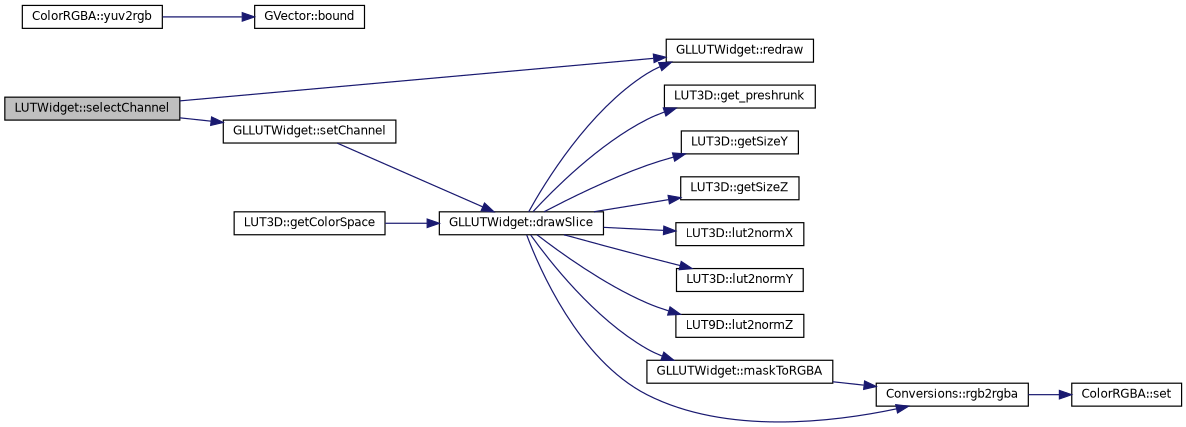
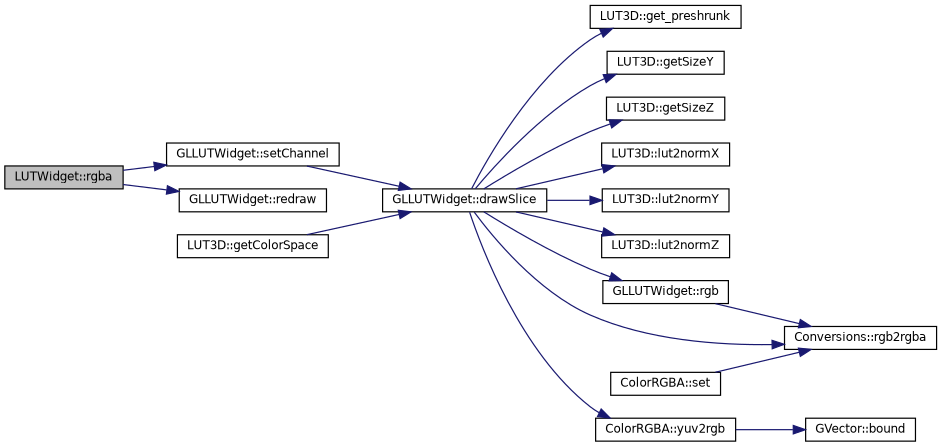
(92, 109) -> (64, 177)
(585, 130) -> (520, 322)
(740, 326) -> (666, 246)
(740, 372) -> (666, 292)
(1044, 395) -> (757, 362)
